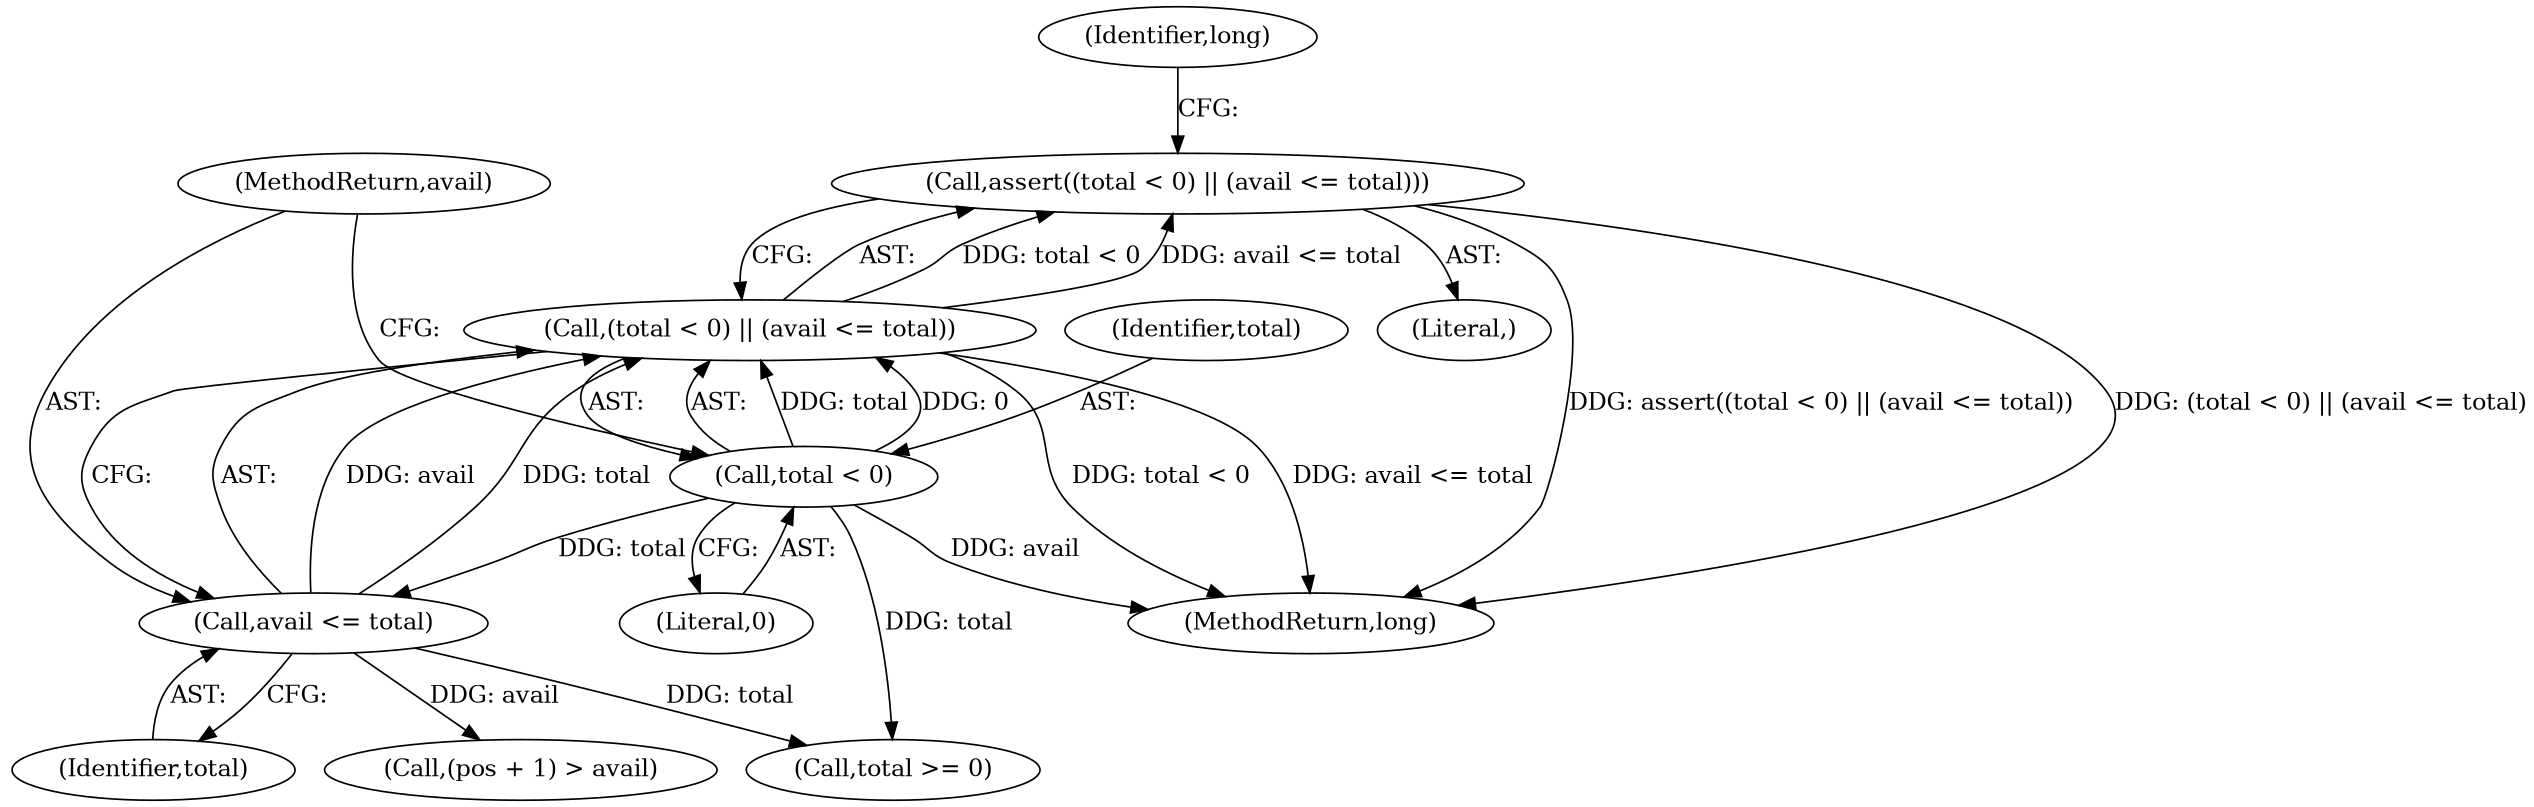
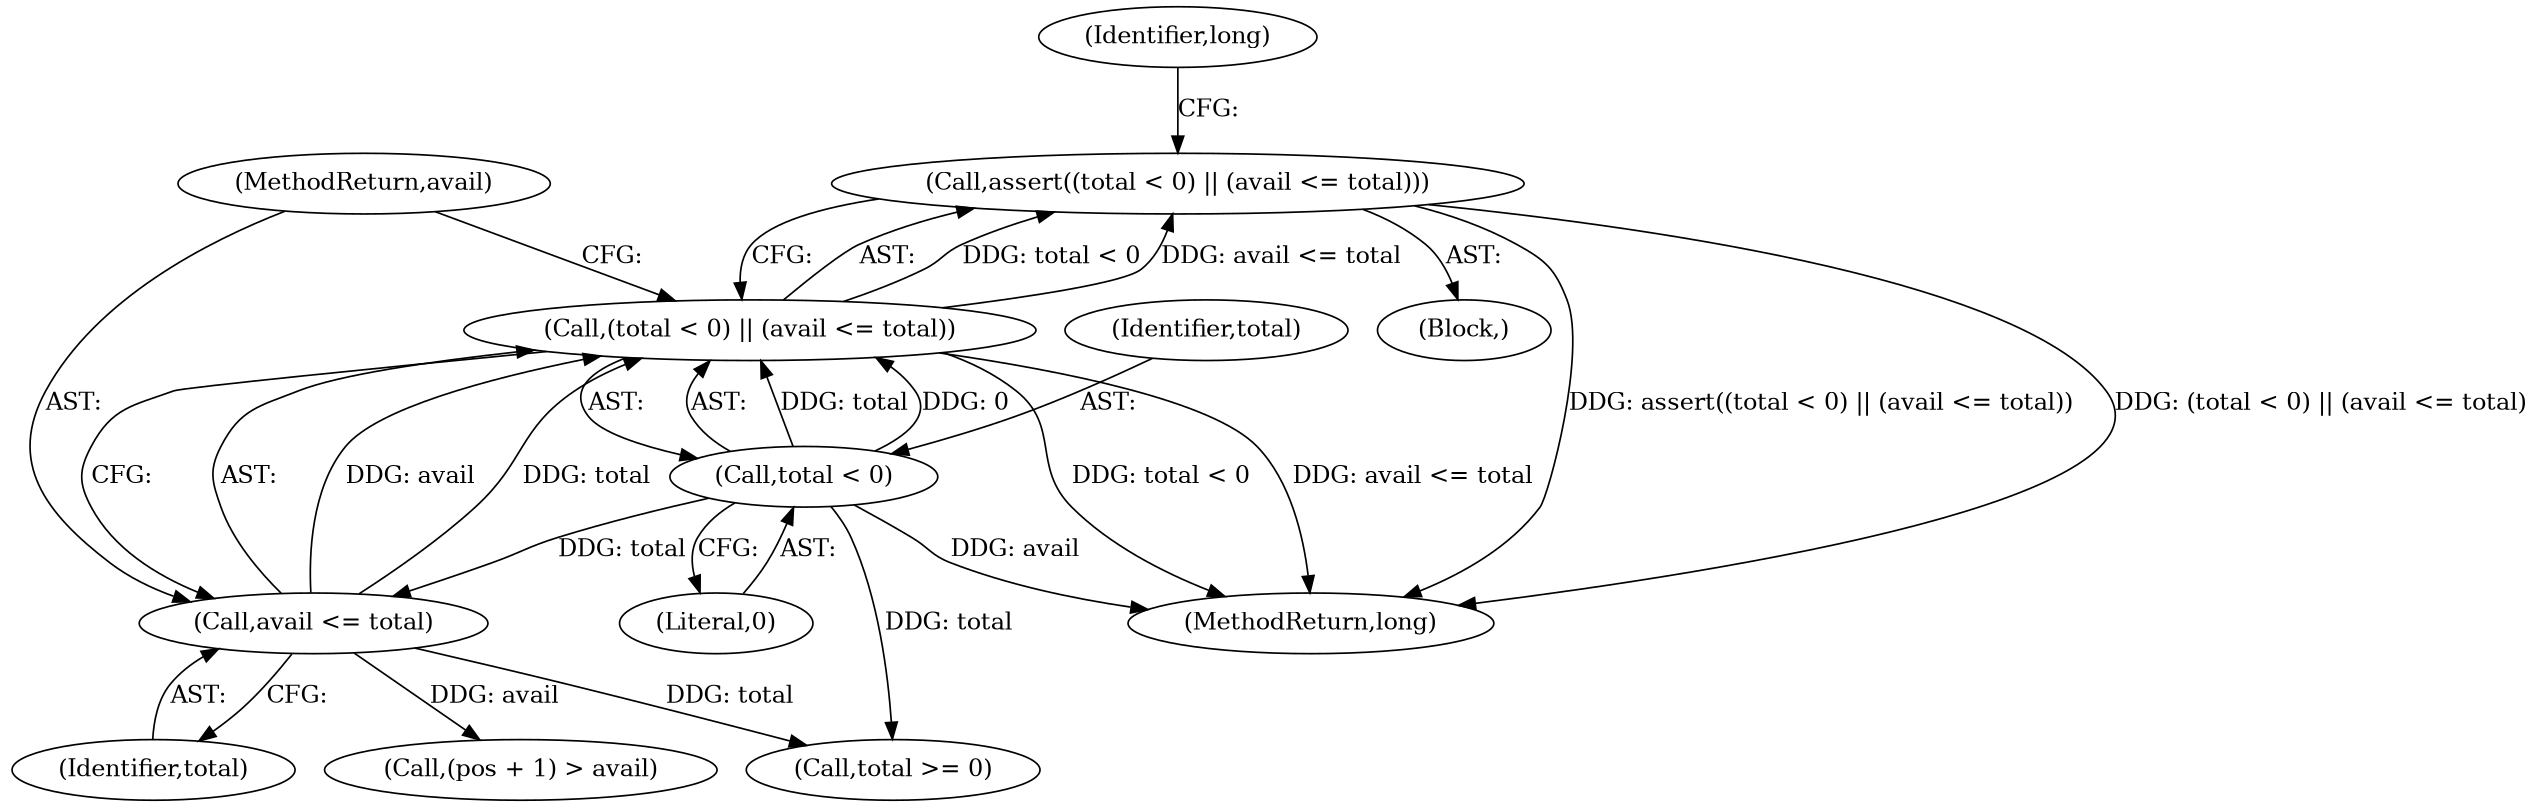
(1464, 330) -> (1464, 330)
(471, 398) -> (547, 253)
